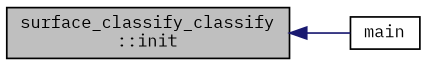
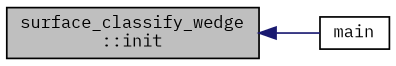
(148, 33) -> (133, 33)
